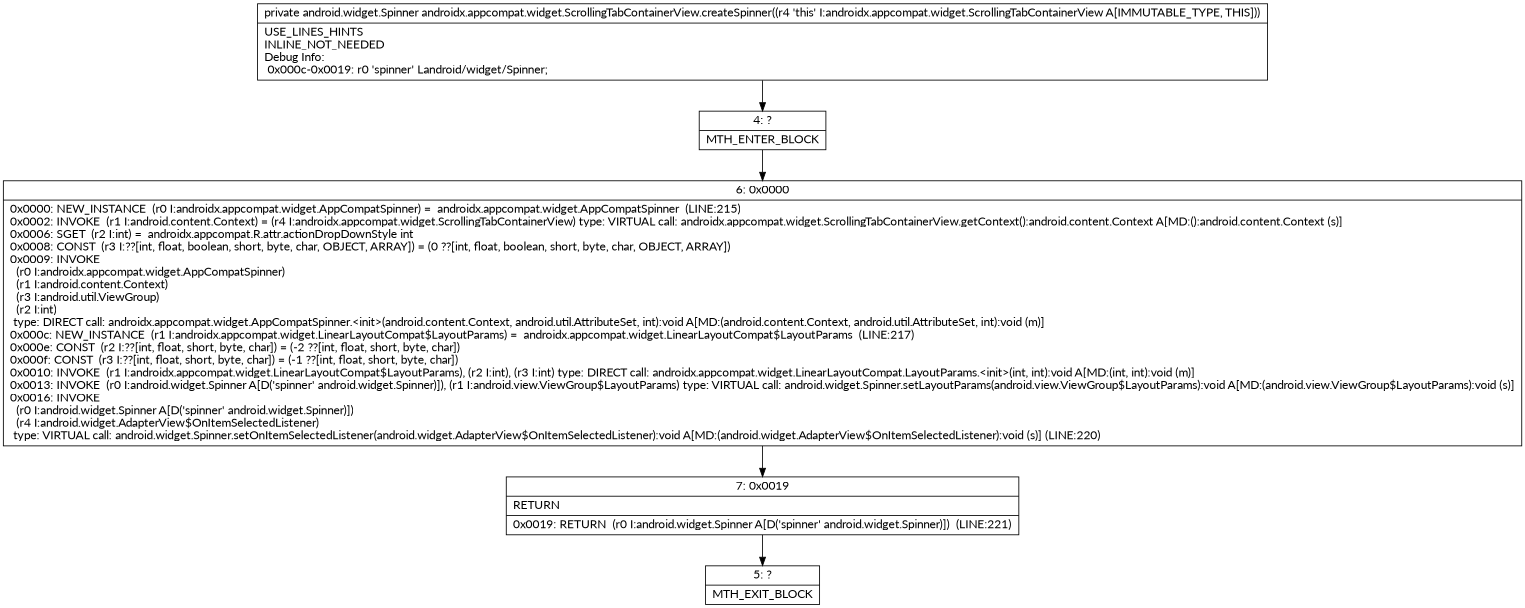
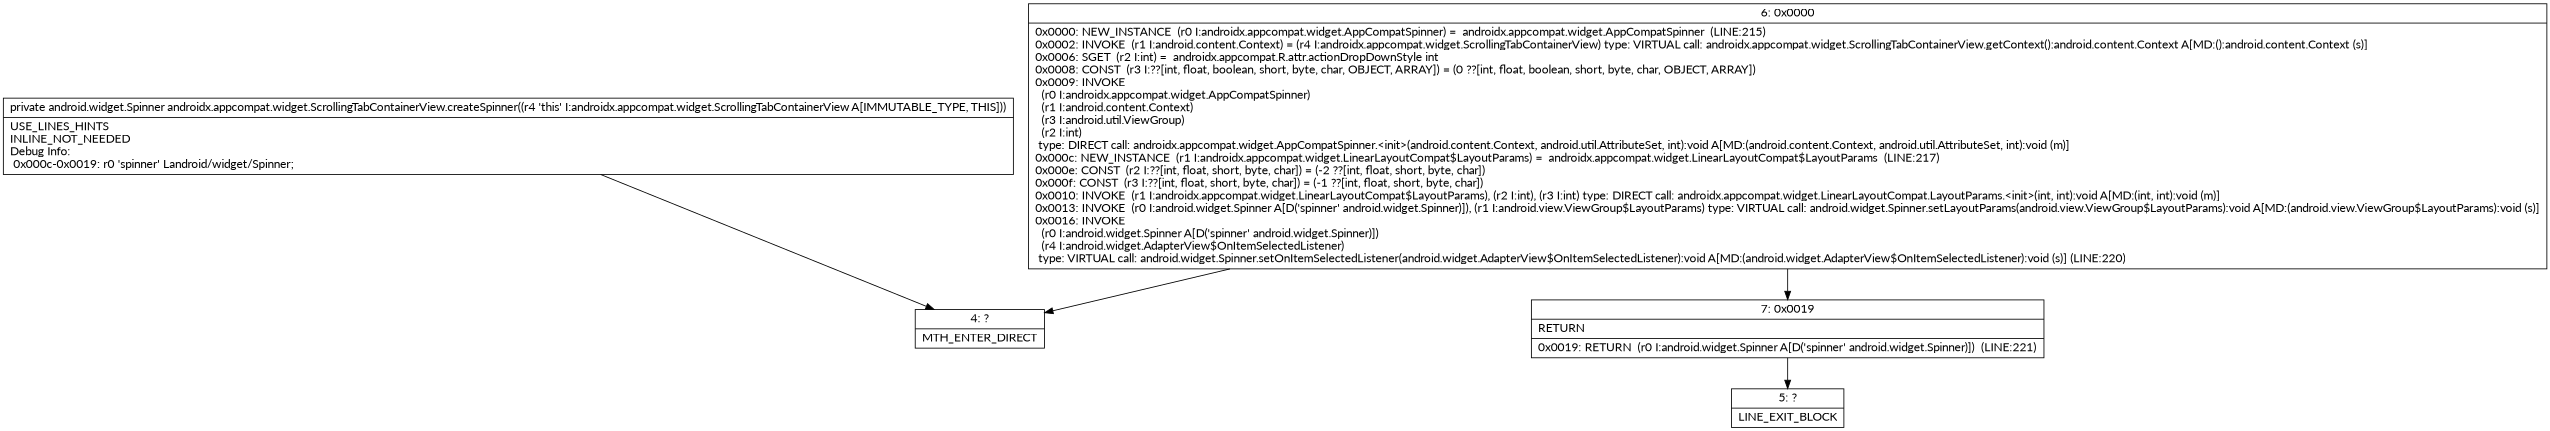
(763, 140) -> (980, 338)
(763, 161) -> (1141, 290)
(763, 594) -> (1788, 417)
